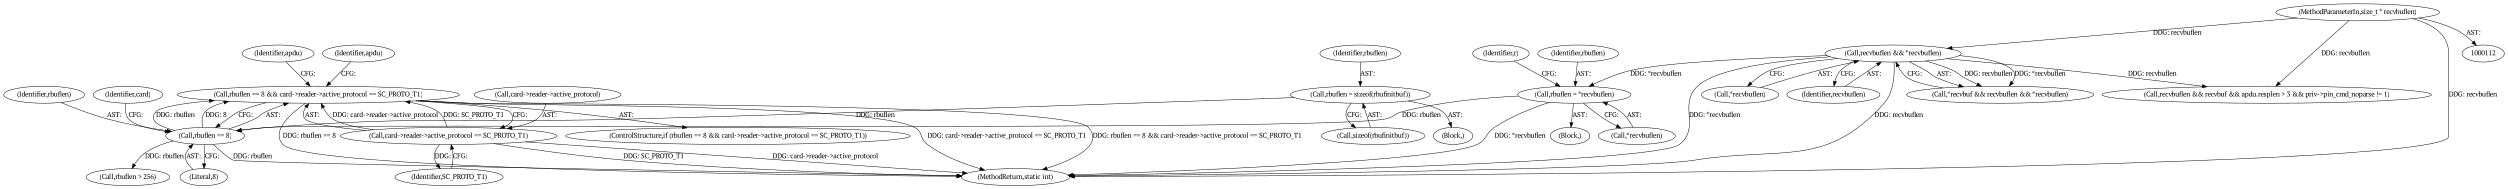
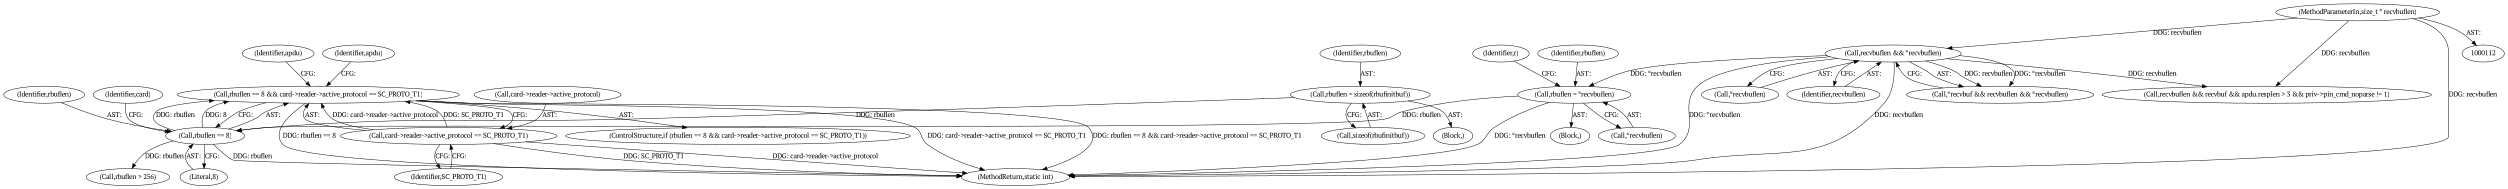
(444, 157) -> (444, 157)
